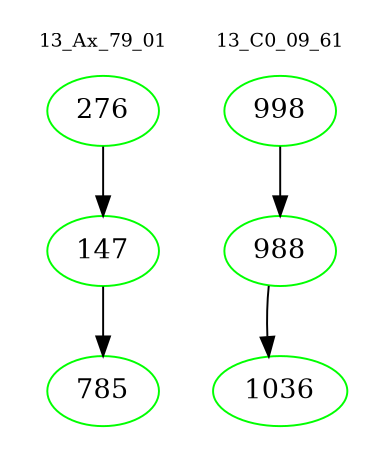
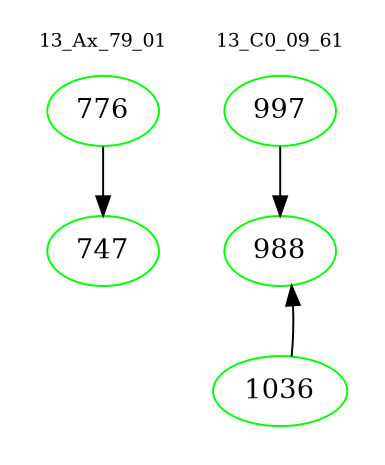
(103, 111) -> (103, 111)
(280, 111) -> (280, 111)
(103, 251) -> (103, 251)
(267, 311) -> (293, 331)
(103, 391) -> none
